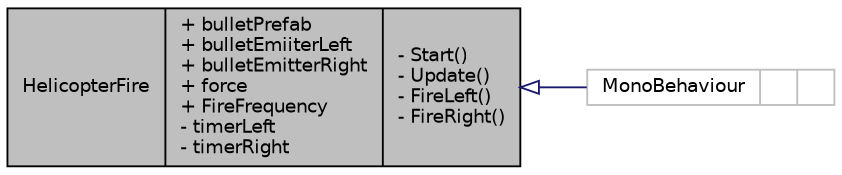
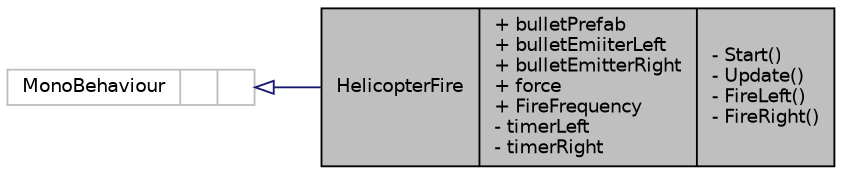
(563, 87) -> (297, 87)
